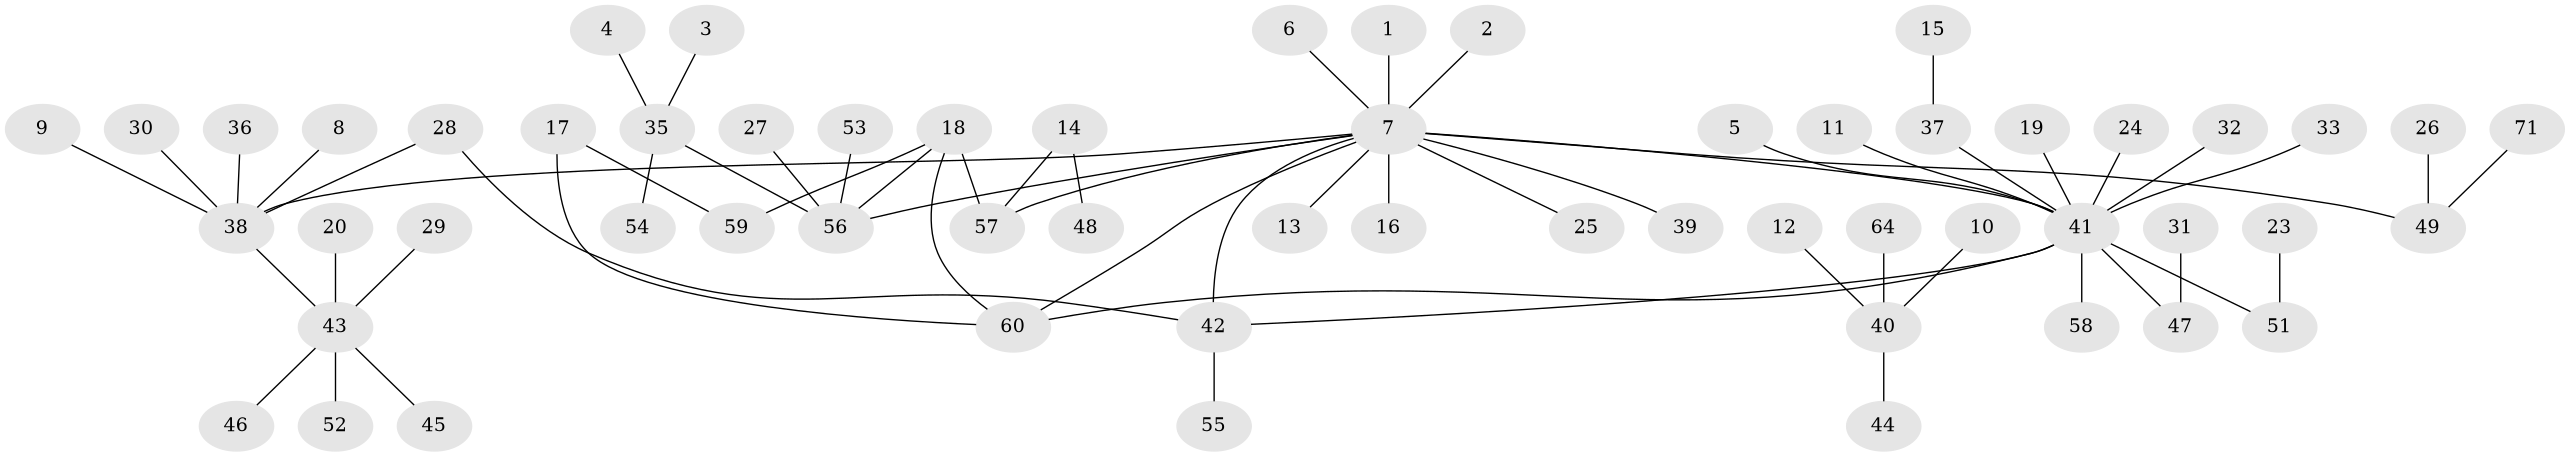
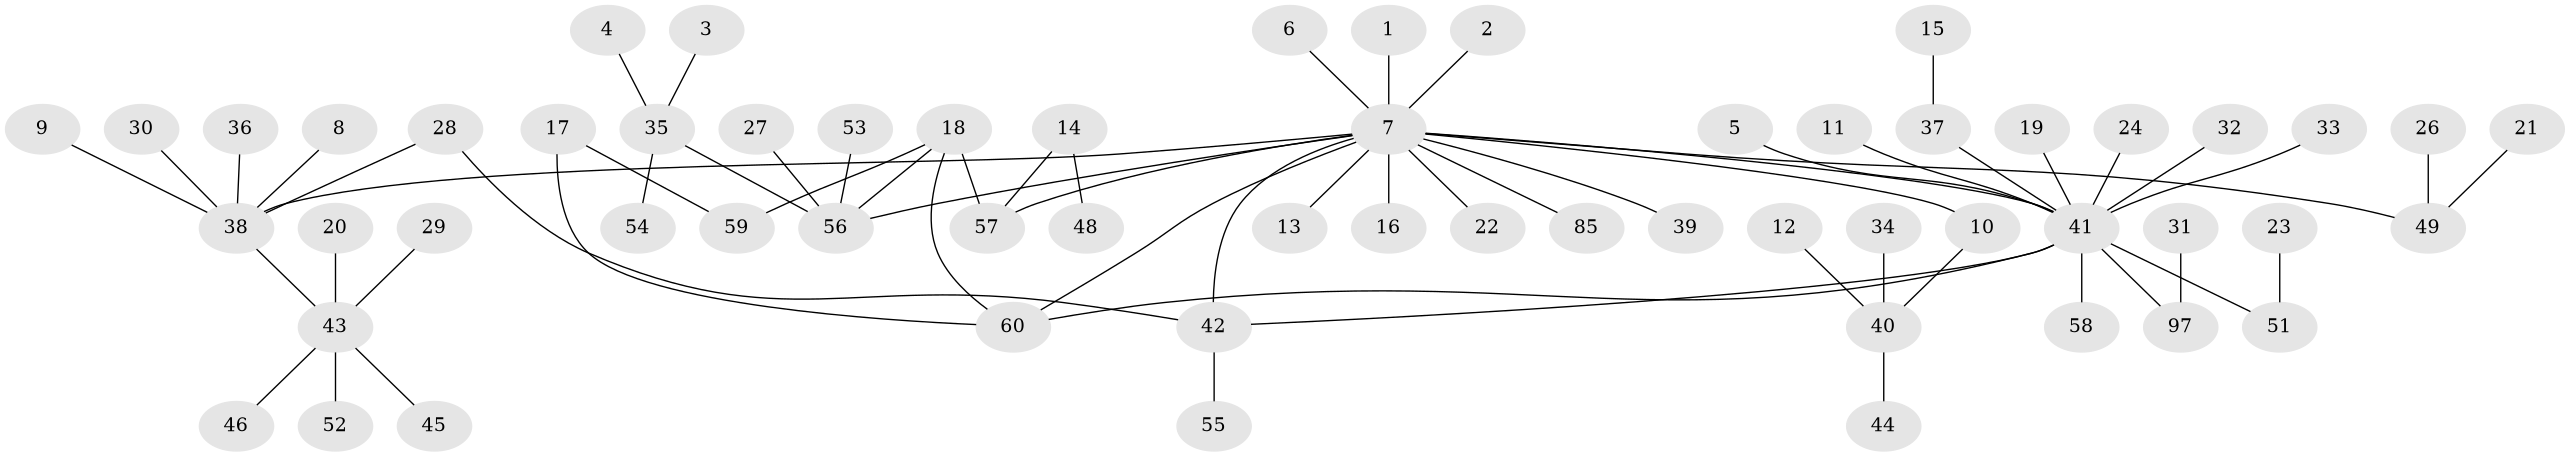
(2527, 129) -> (2527, 129)
none -> (1718, 167)
none -> (1488, 228)
(1587, 228) -> (1587, 228)
(1884, 228) -> (1884, 228)
(2181, 327) -> (2181, 327)
